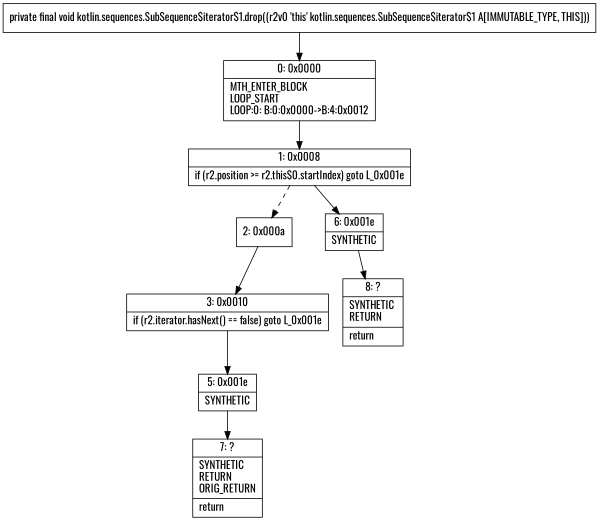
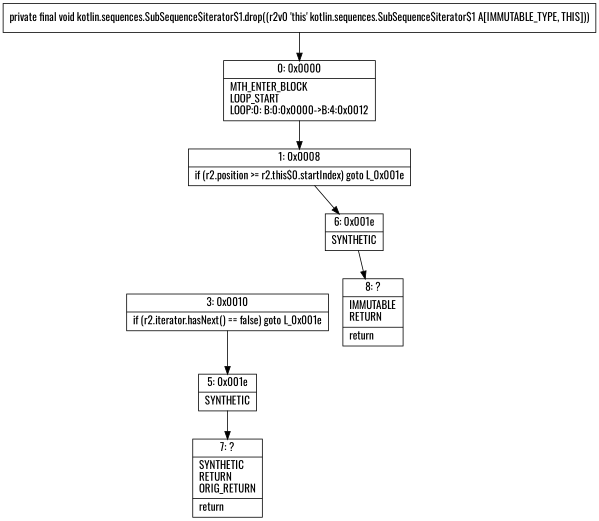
(264, 232) -> none
(372, 306) -> (373, 306)
